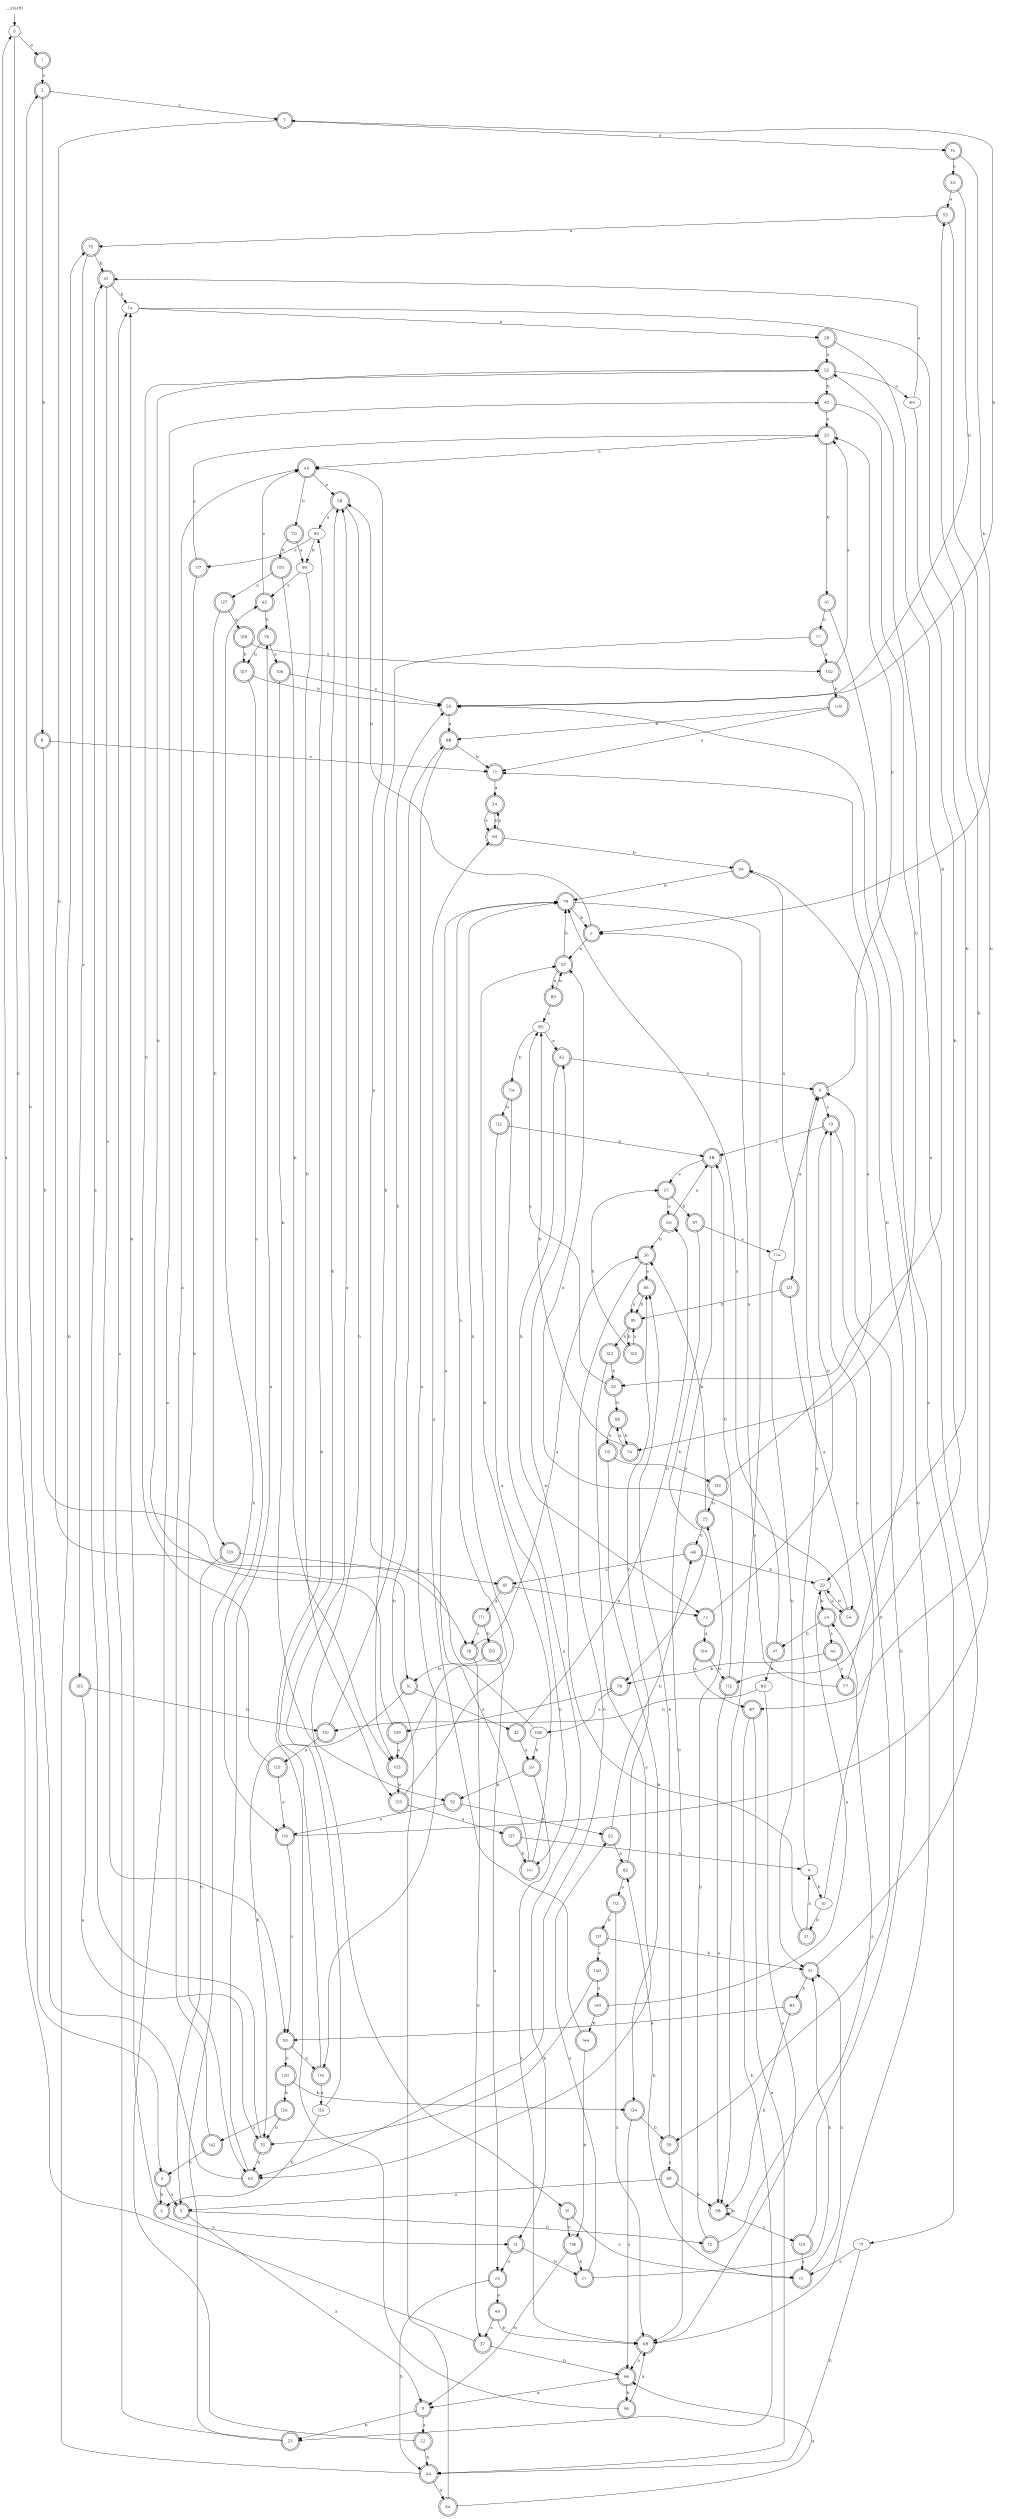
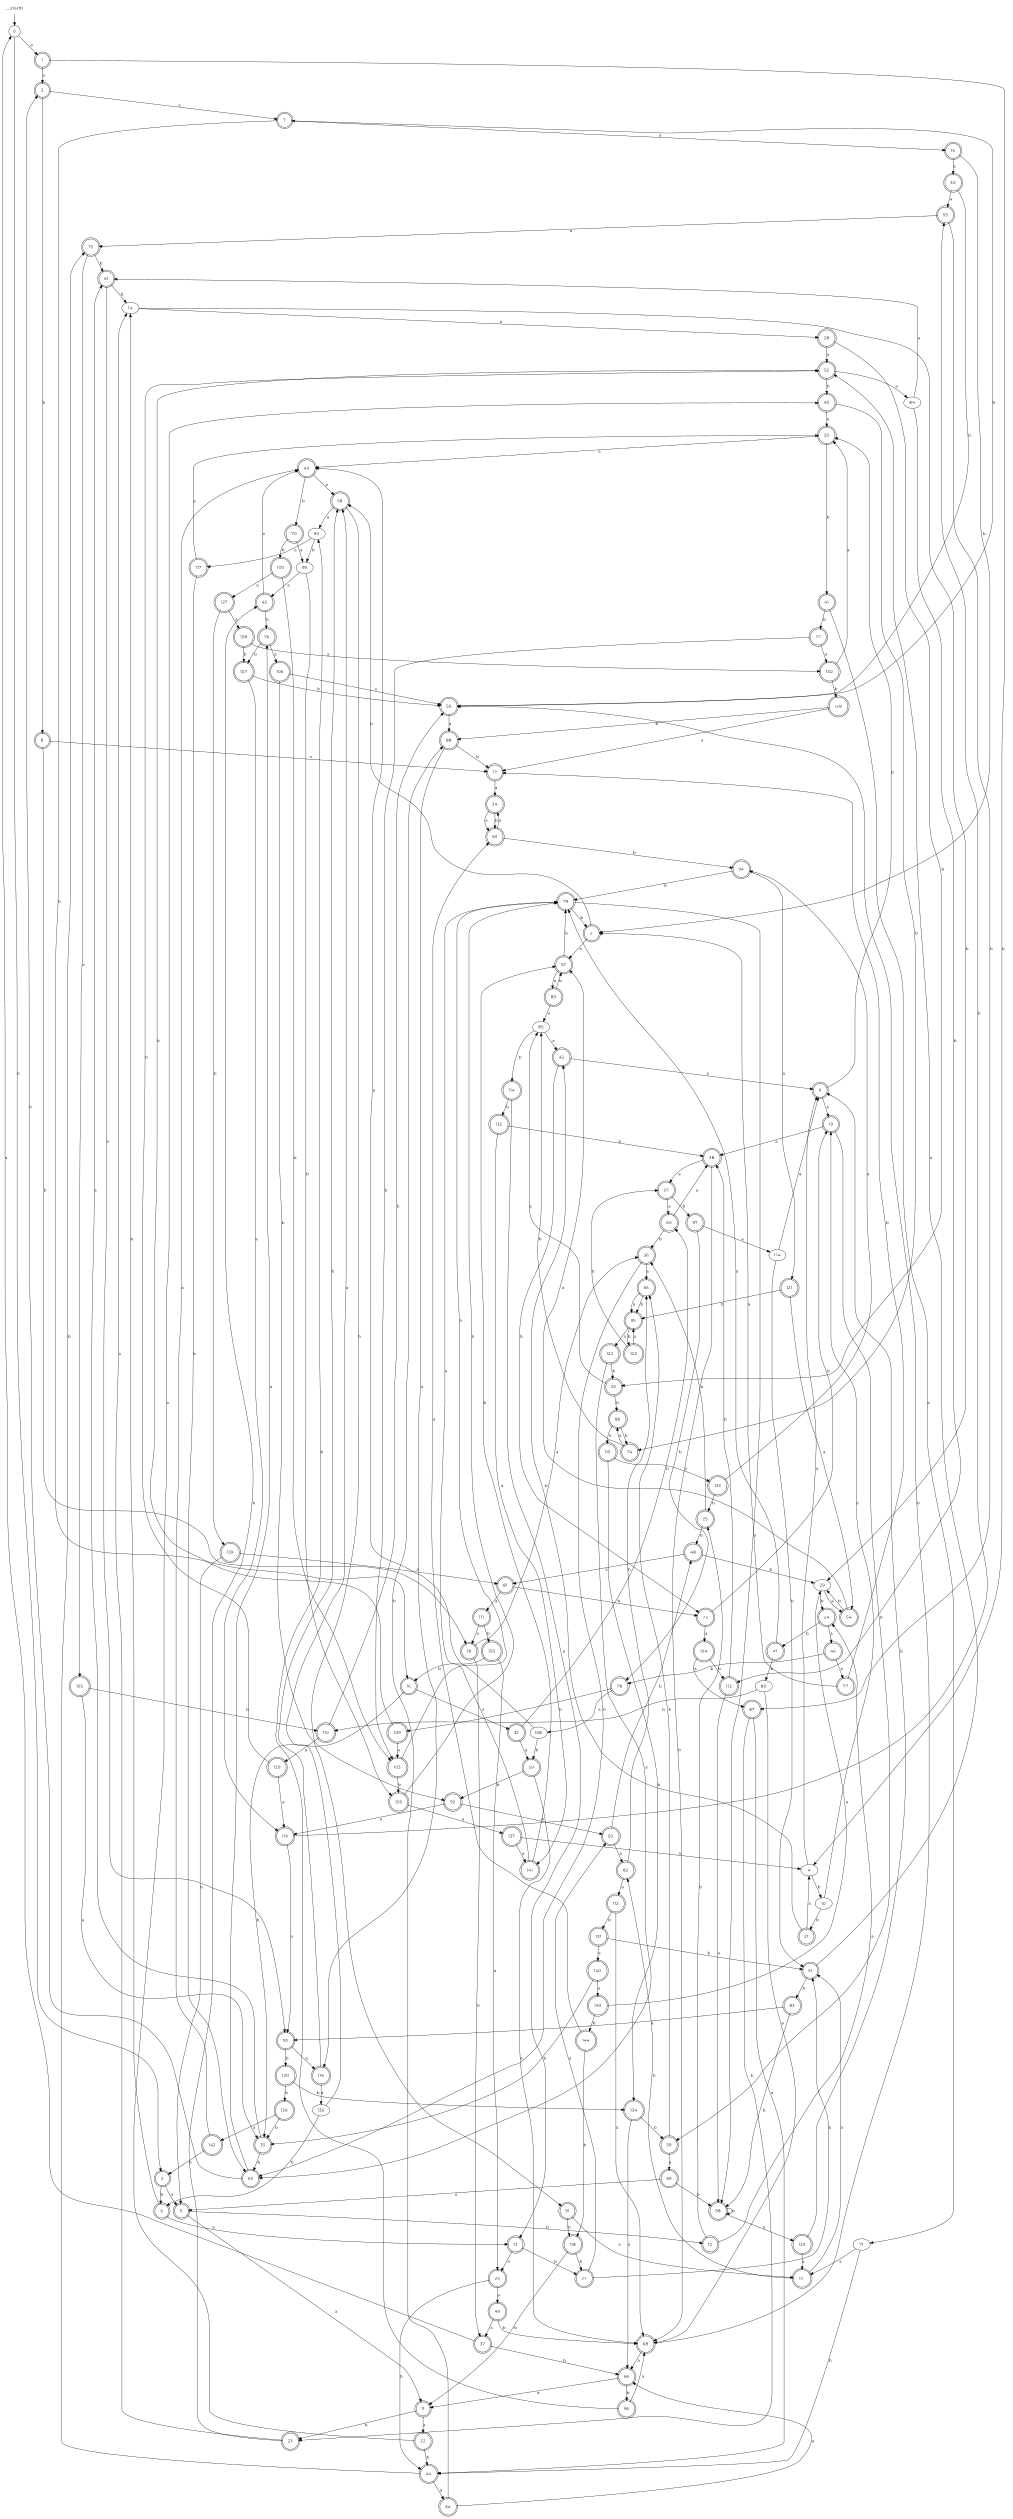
none -> (1004, 528)
(523, 1853) -> (523, 1853)
